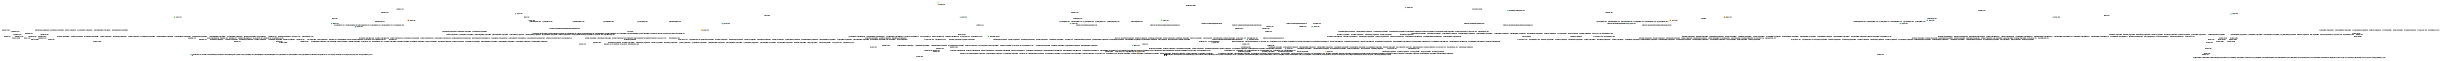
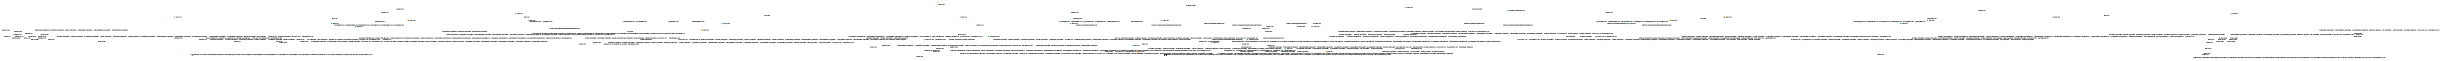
(344, 40) -> (341, 40)
